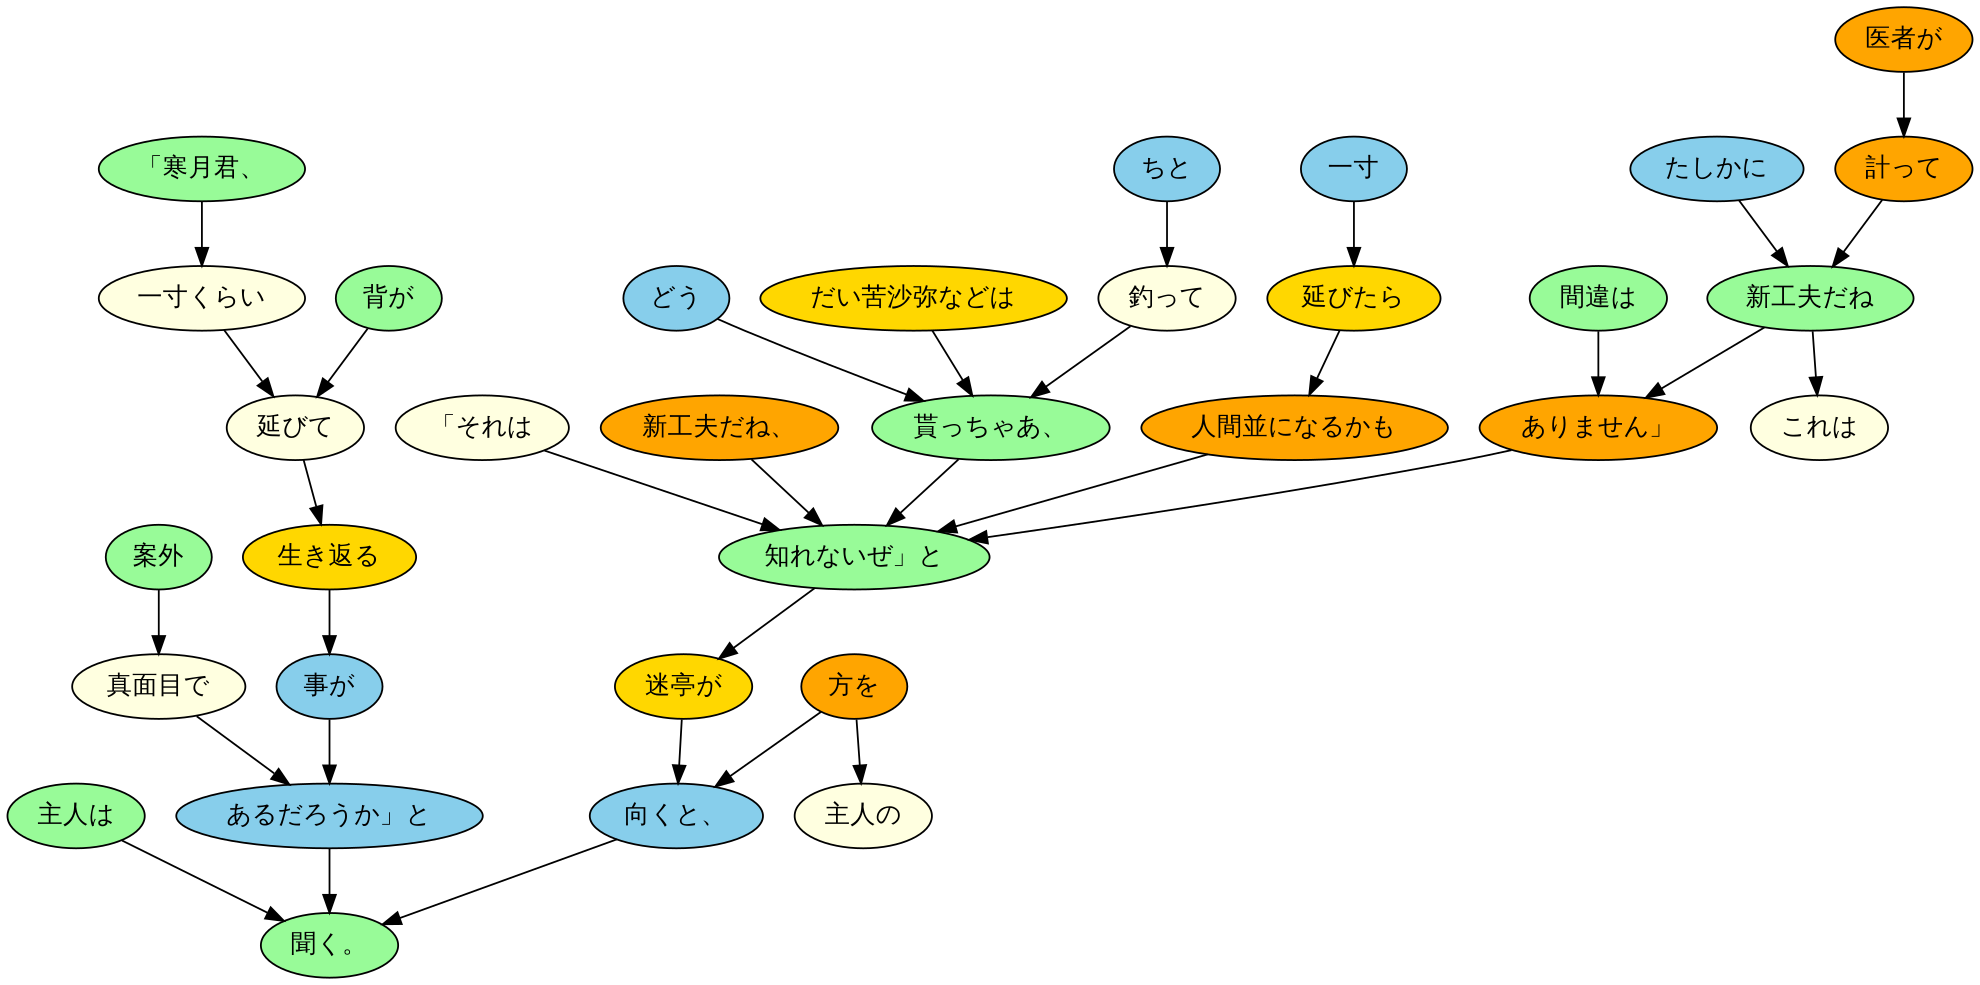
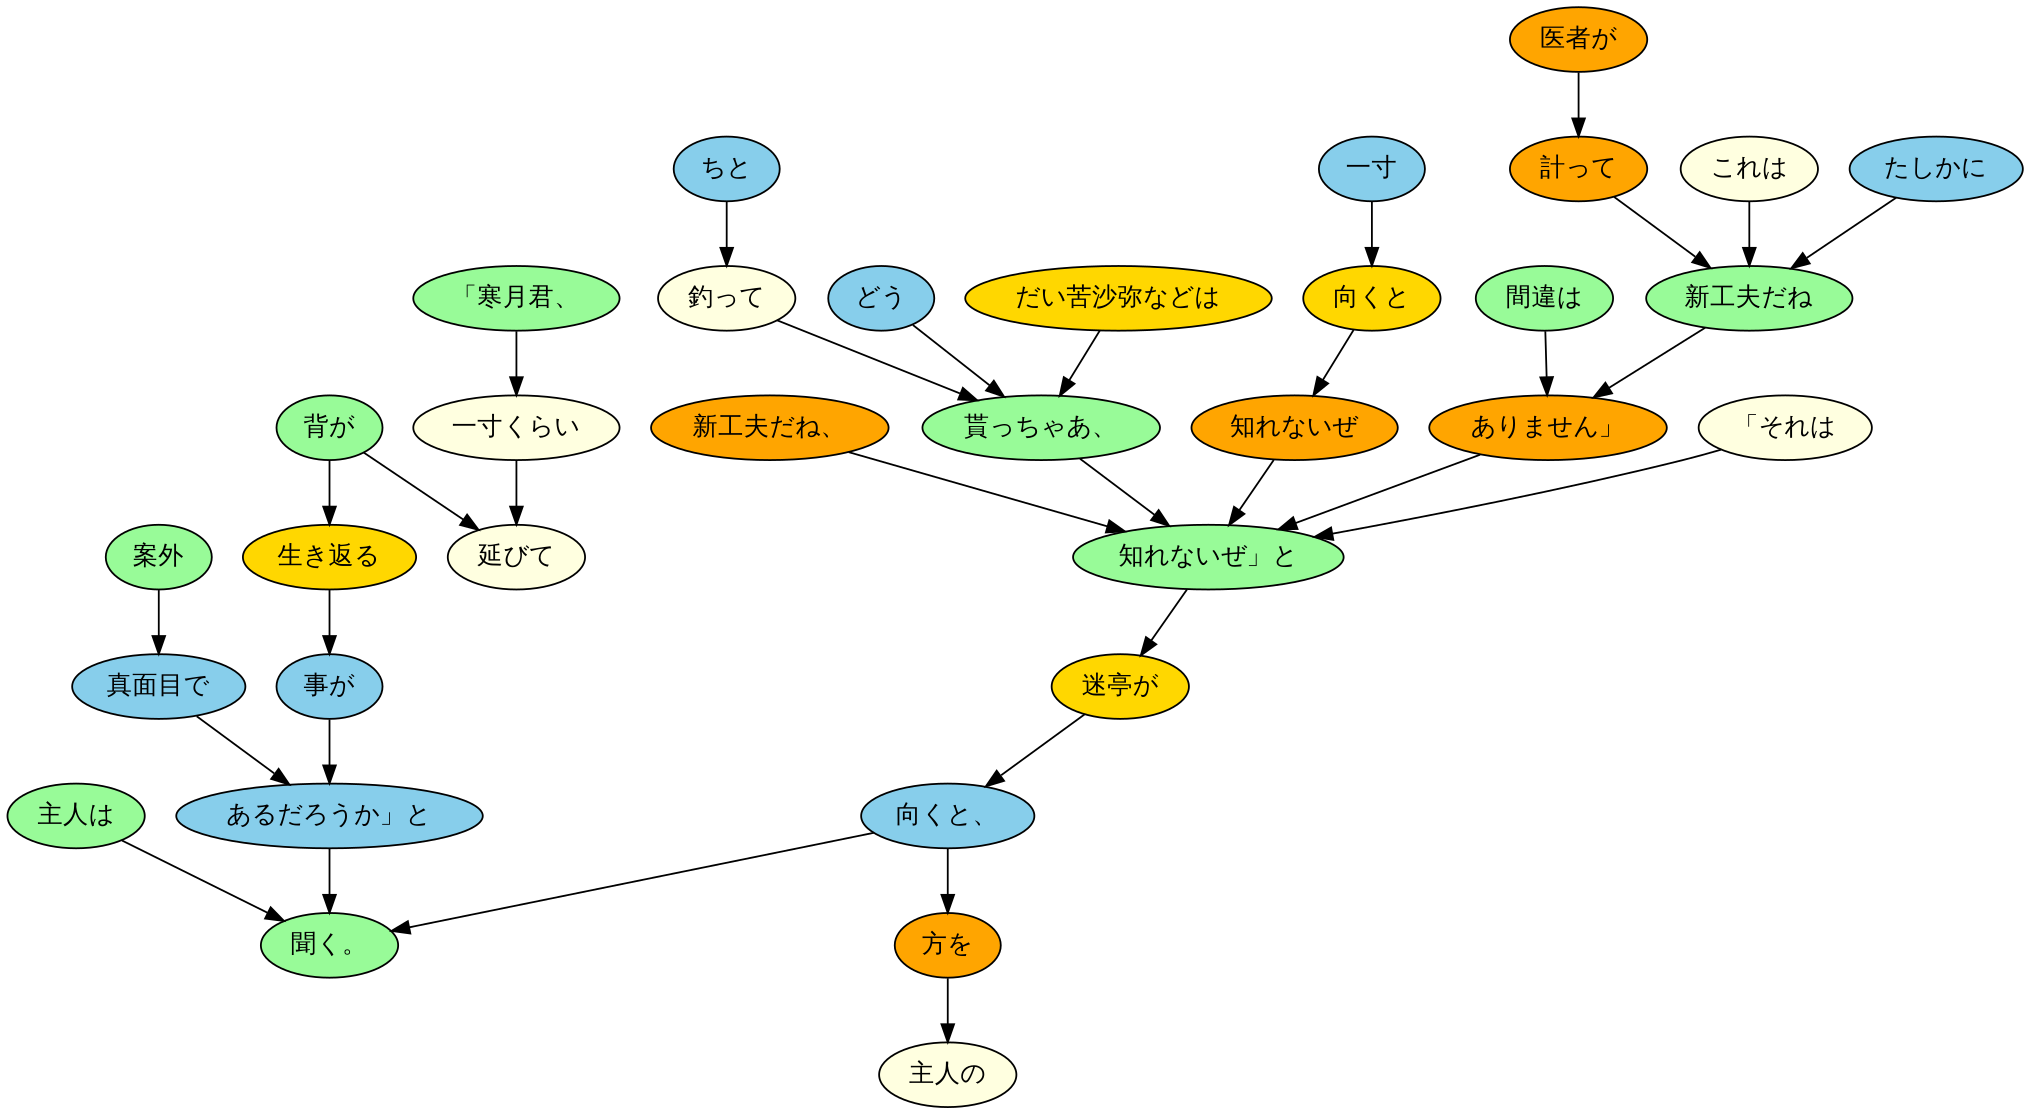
(1354, 298) -> (1372, 298)
(1814, 354) -> (1749, 225)
(1295, 428) -> (1295, 428)
(310, 483) -> (330, 484)
(159, 687) -> (159, 687)
(775, 744) -> (948, 872)
